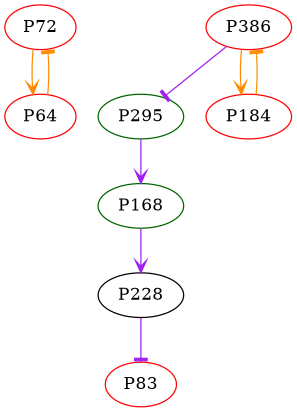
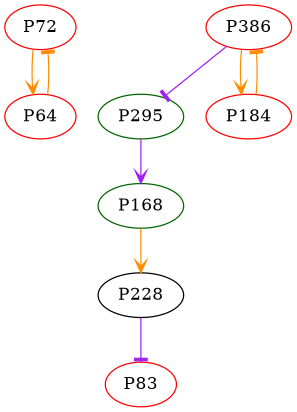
(141, 244) -> (141, 244)
